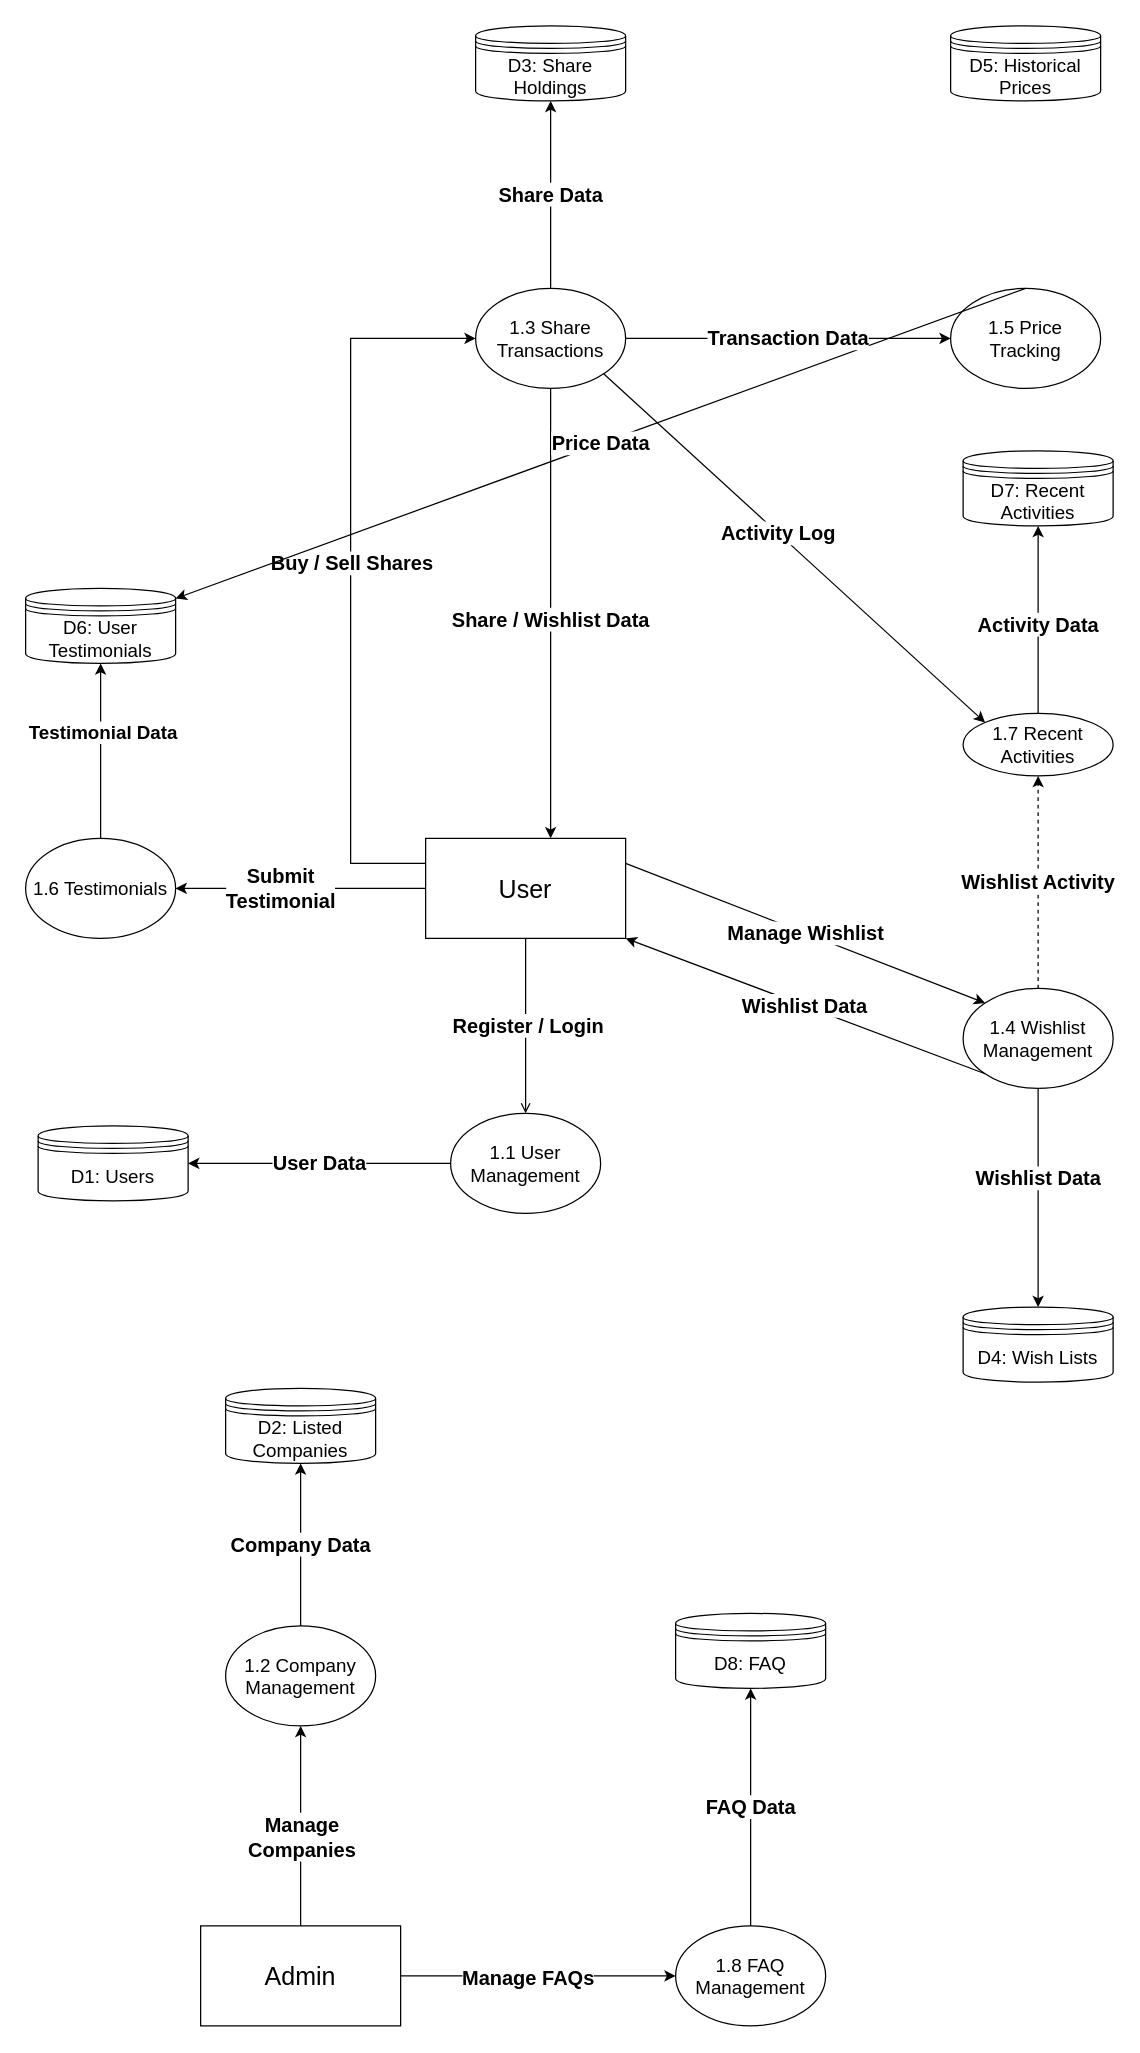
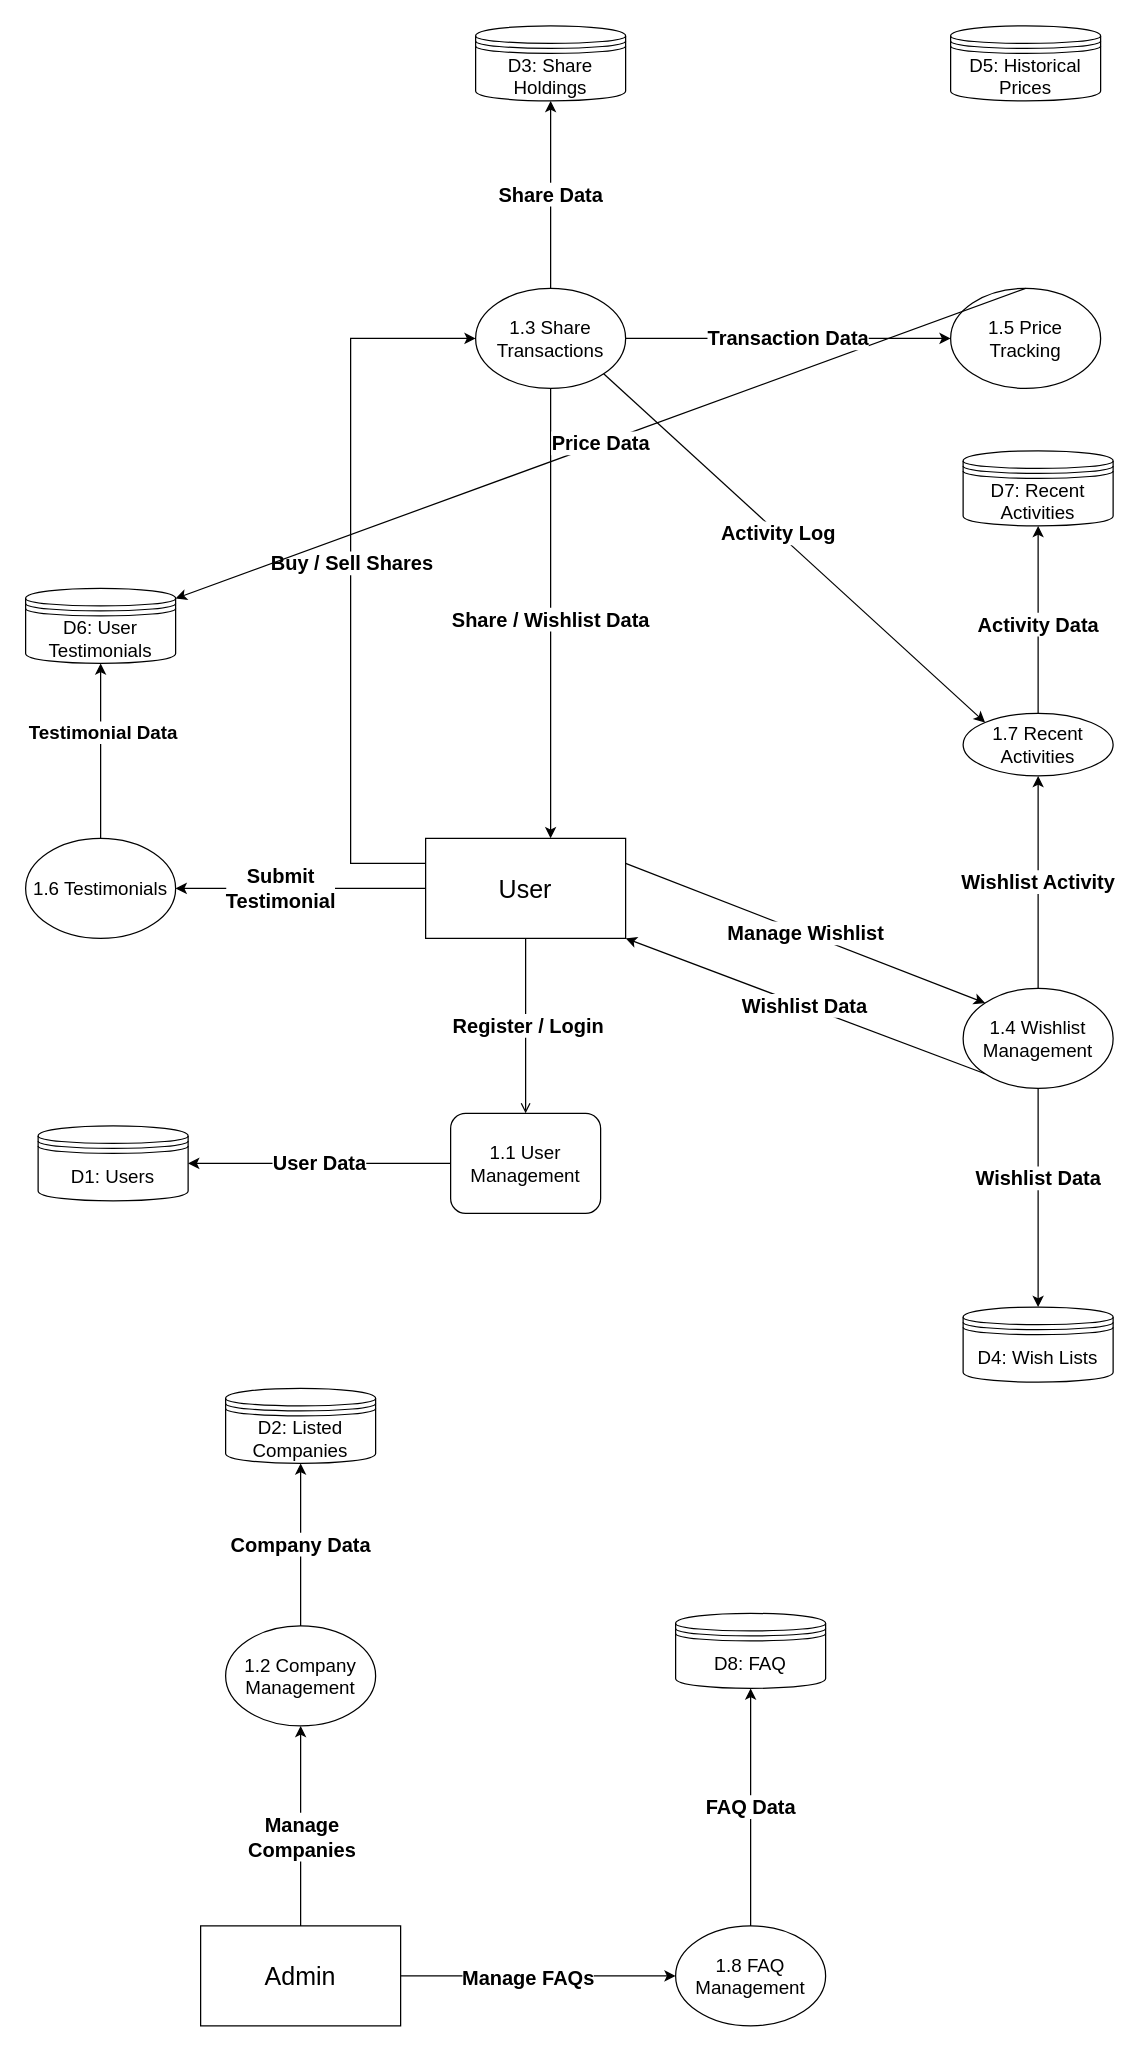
(1038, 939) -> (1038, 939)
(526, 1163) -> (526, 1163)
